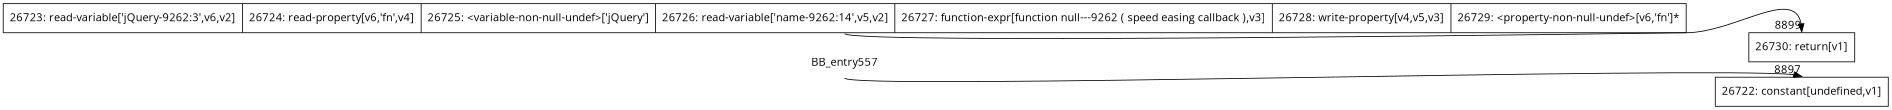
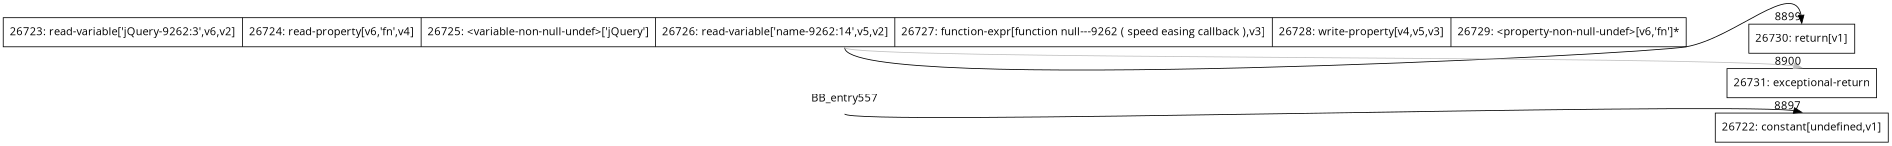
none -> (1802, 83)
